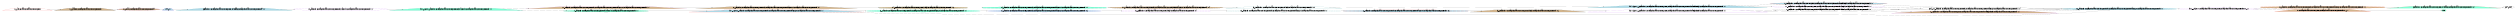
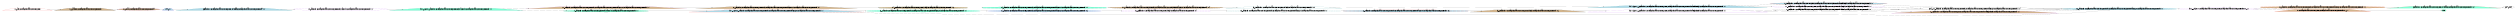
(27, 9) -> (27, 9)
